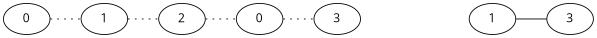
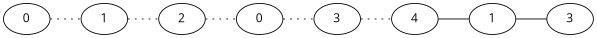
none -> (415, 19)
